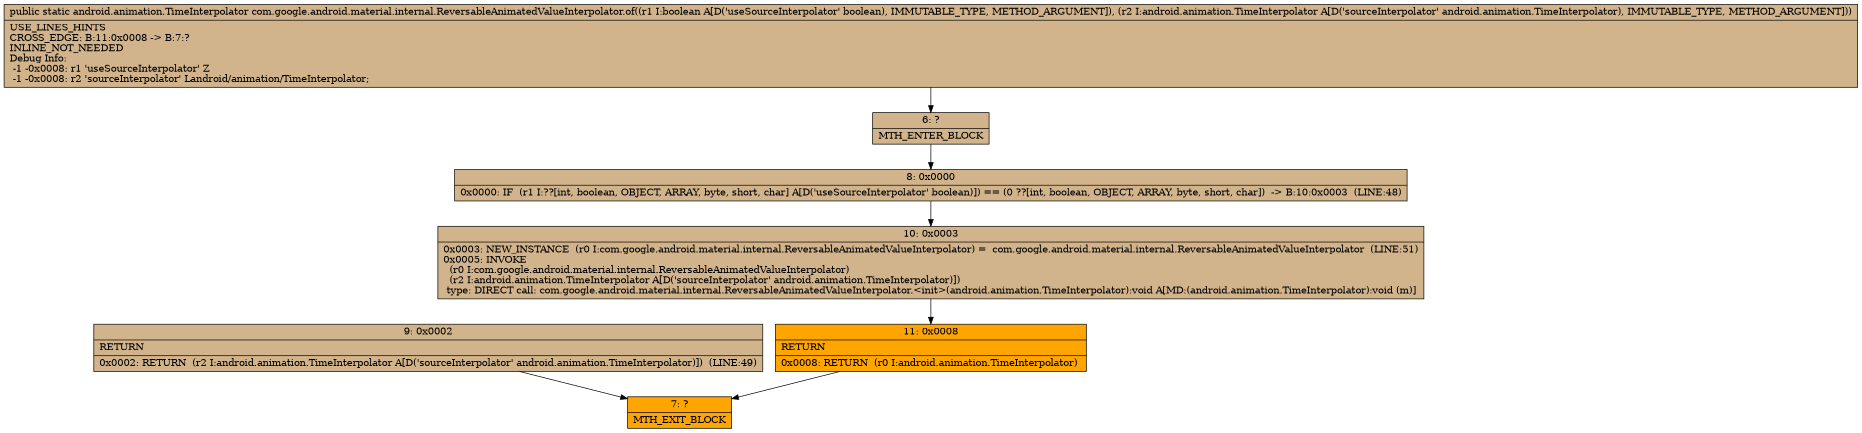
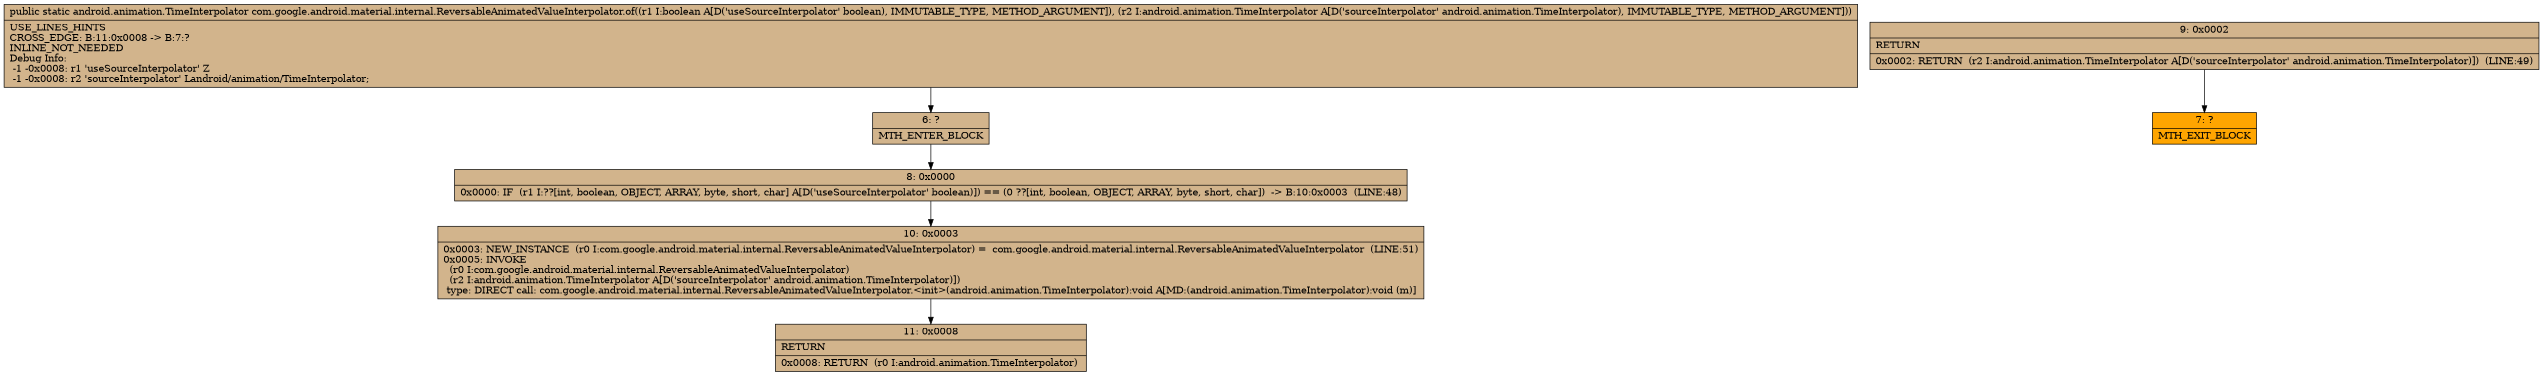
(931, 348) -> (931, 348)
(789, 384) -> none
